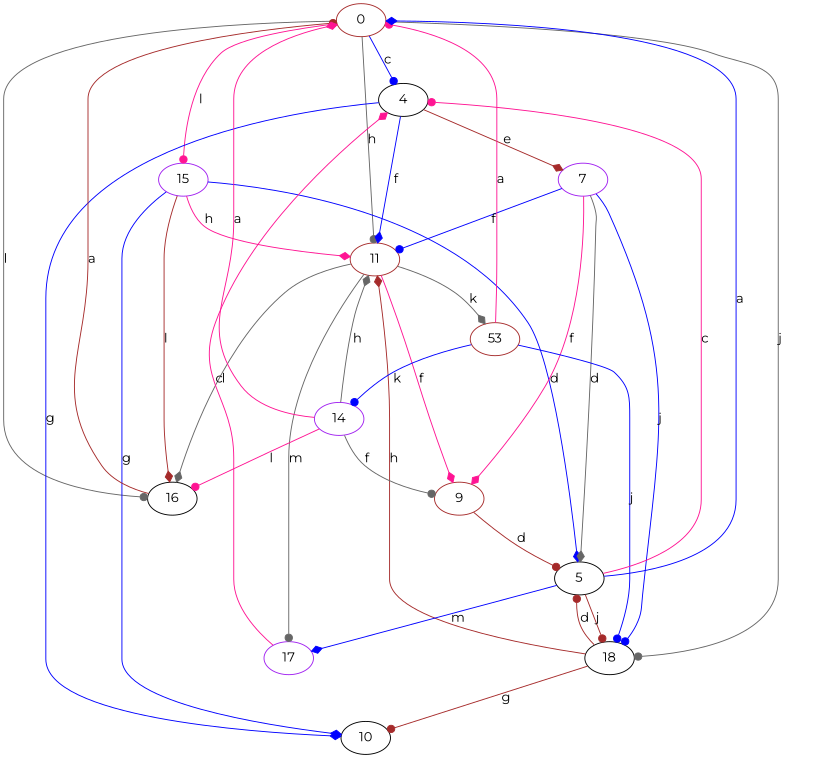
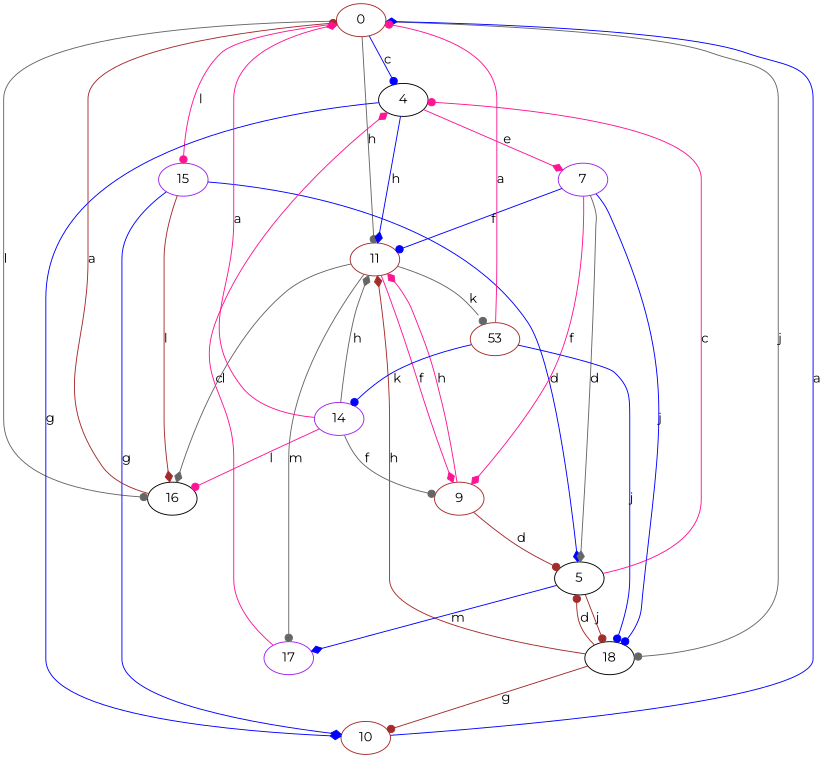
(488, 138) -> (488, 138)
(396, 180) -> (396, 180)
(736, 201) -> (813, 377)
(249, 242) -> (436, 379)
(442, 285) -> (442, 285)
(366, 738) -> (366, 738)
